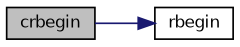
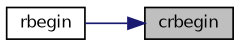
(117, 23) -> (106, 23)
